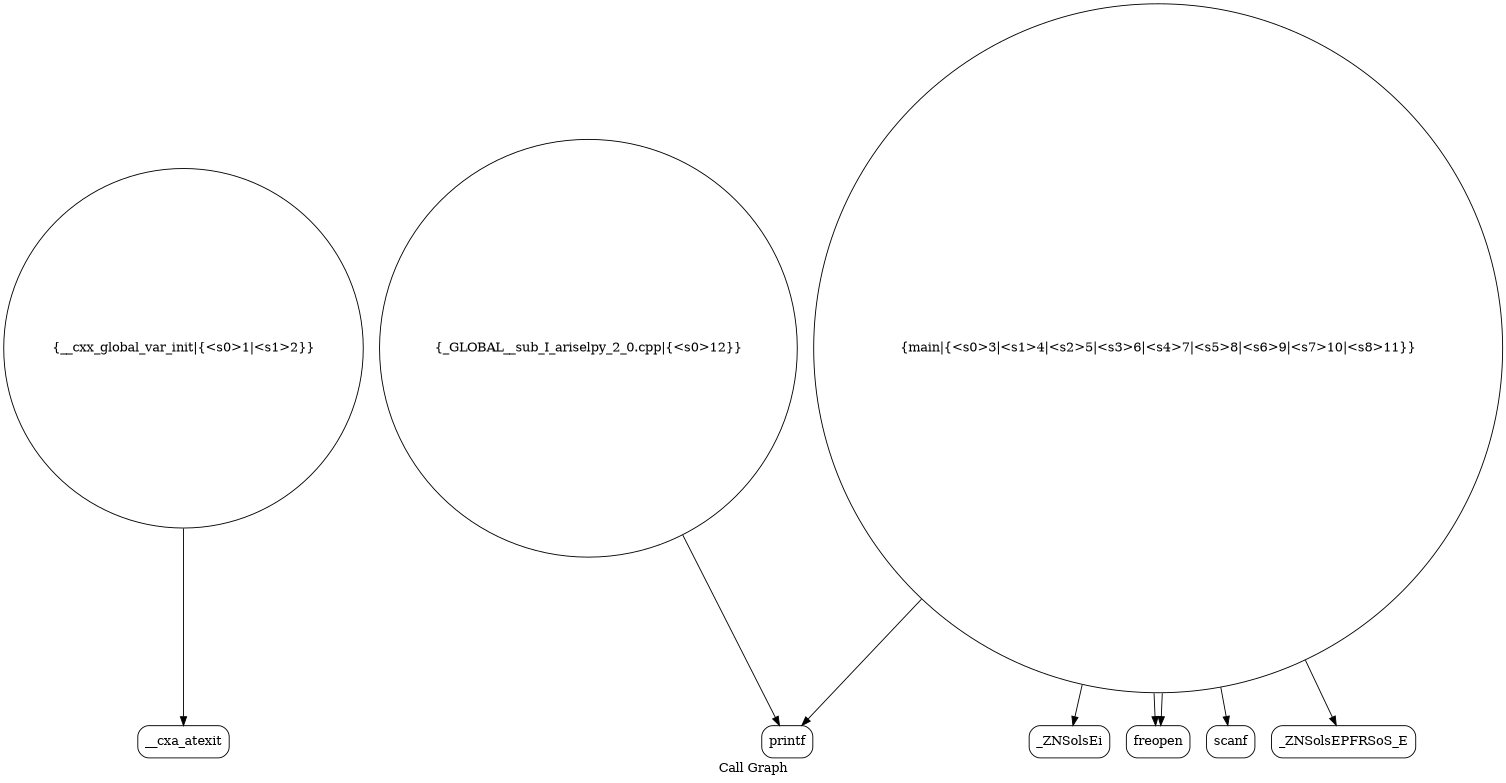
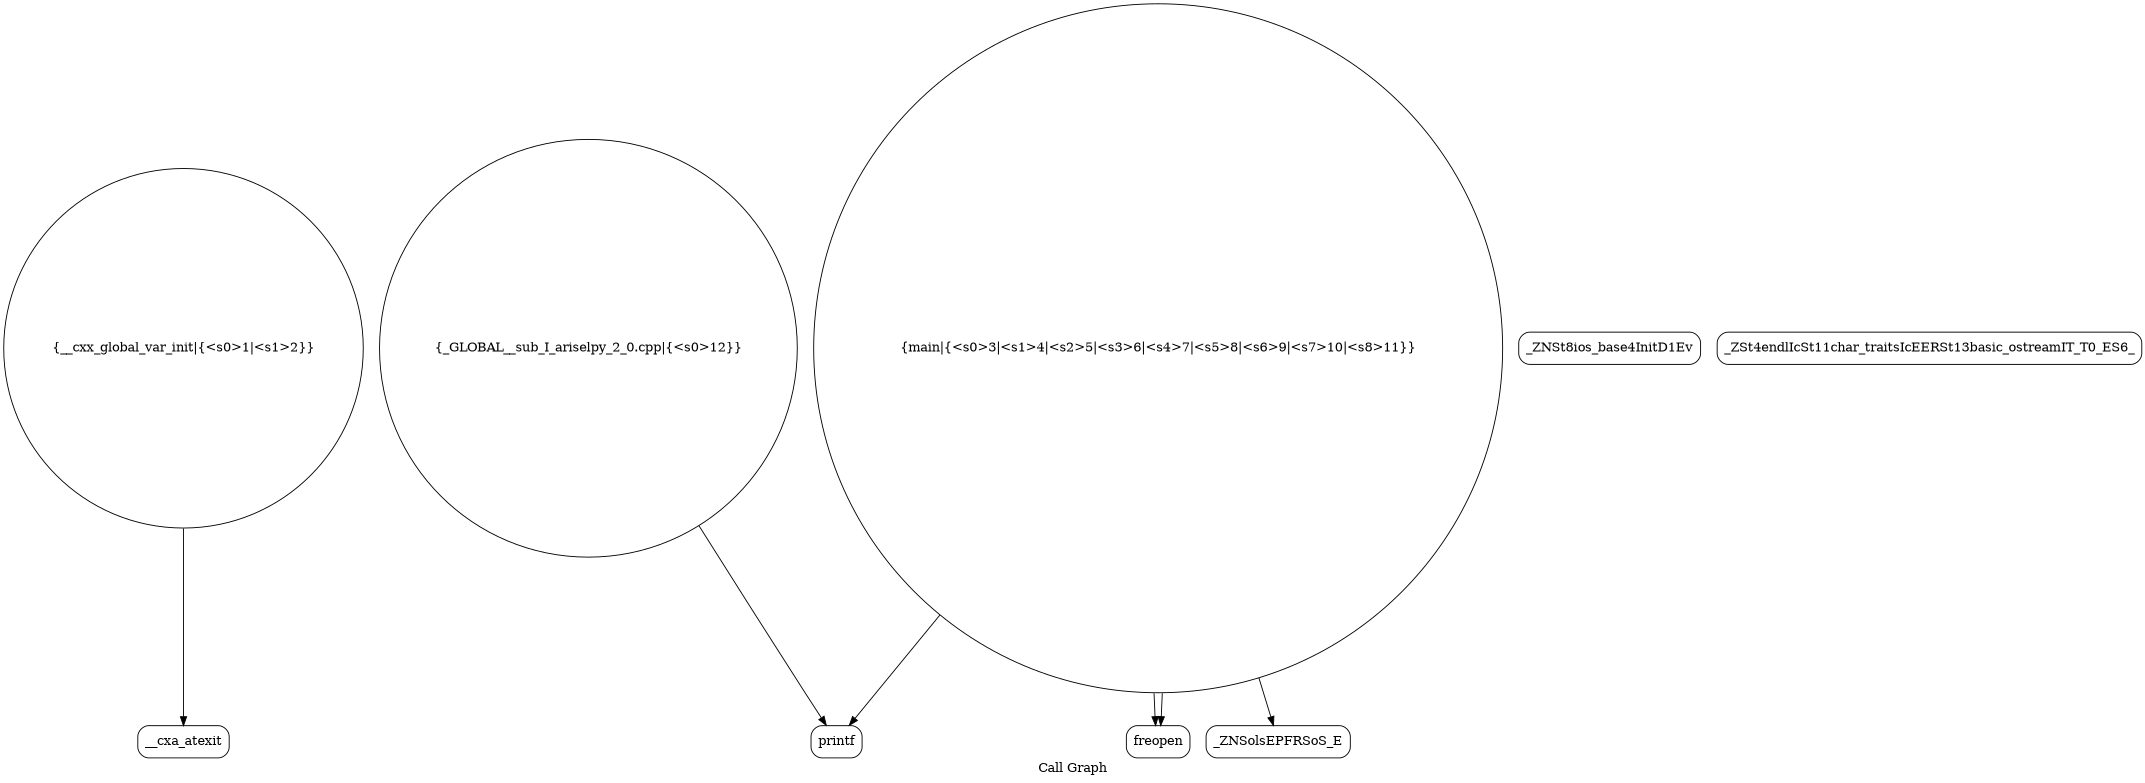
none -> (1610, 348)
none -> (1929, 348)
(1069, 742) -> none
(1231, 742) -> none
